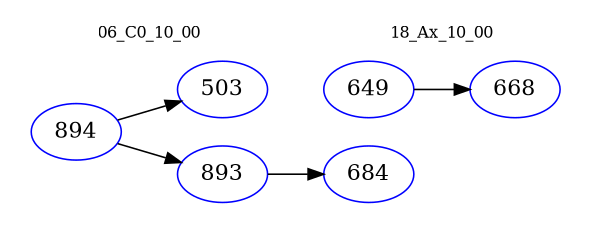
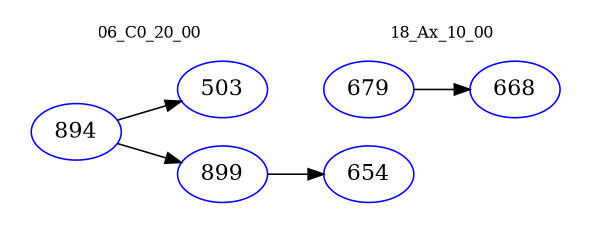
(149, 34) -> (149, 34)
(369, 89) -> (369, 89)
(223, 174) -> (223, 174)
(369, 174) -> (369, 174)
